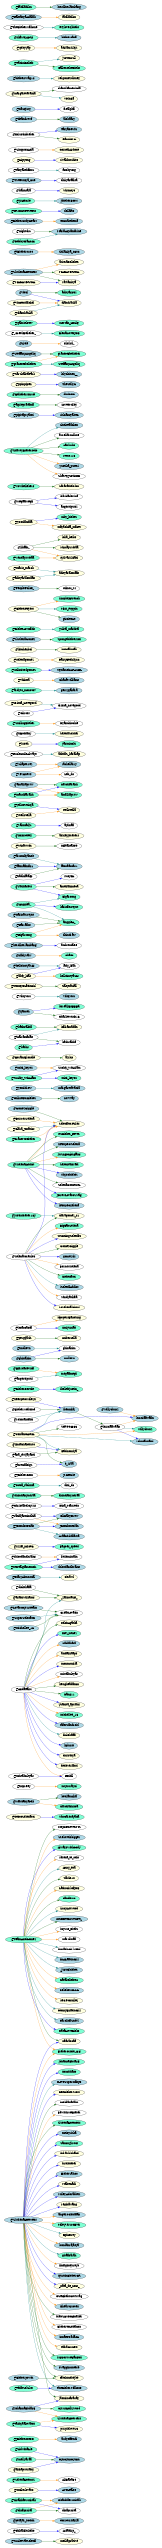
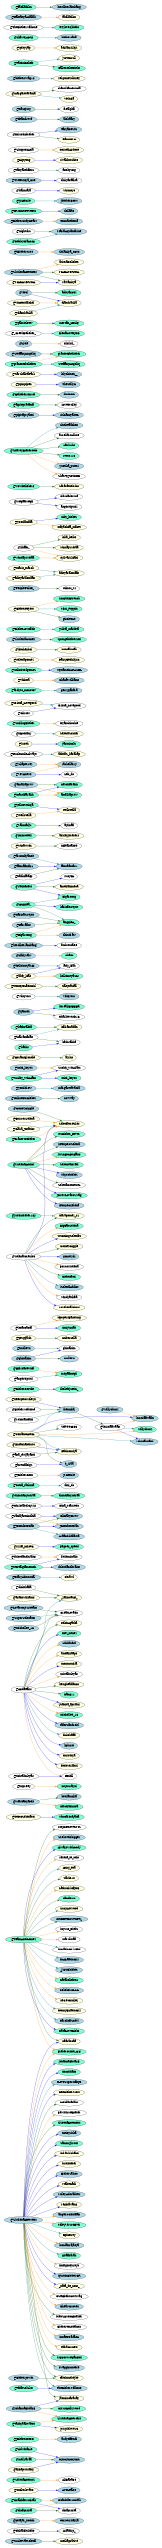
(47, 775) -> (47, 775)
